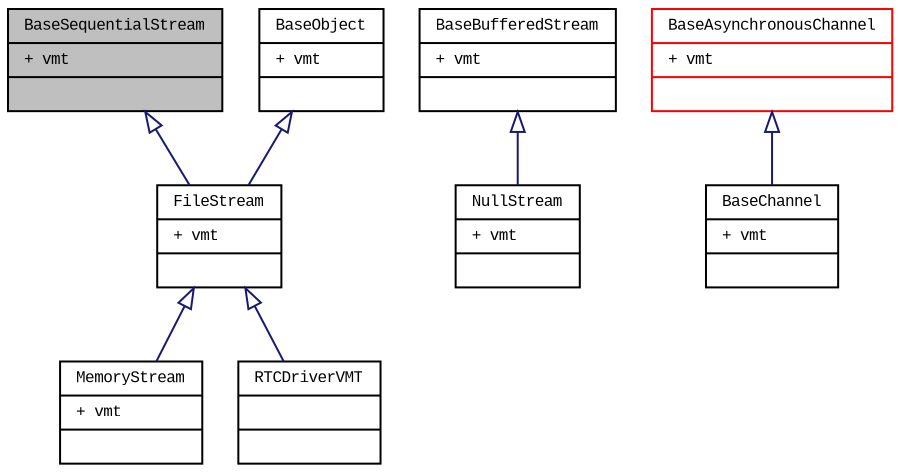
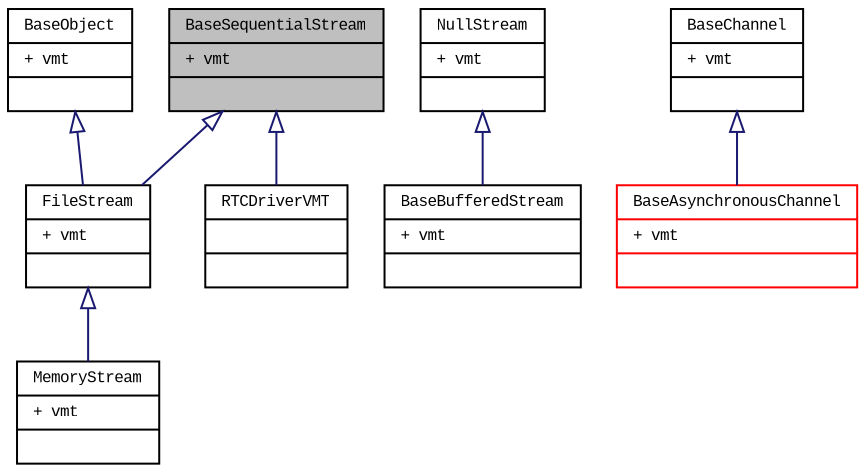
(518, 159) -> (483, 159)
(772, 159) -> (737, 159)
(269, 334) -> (276, 159)
